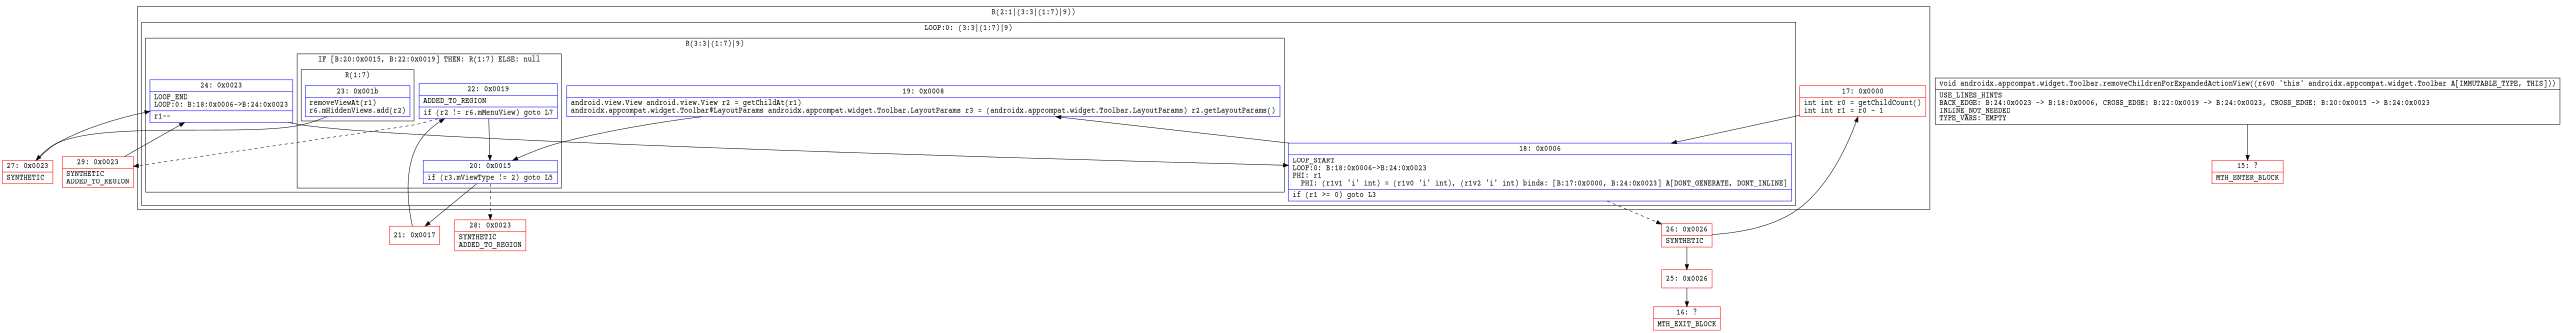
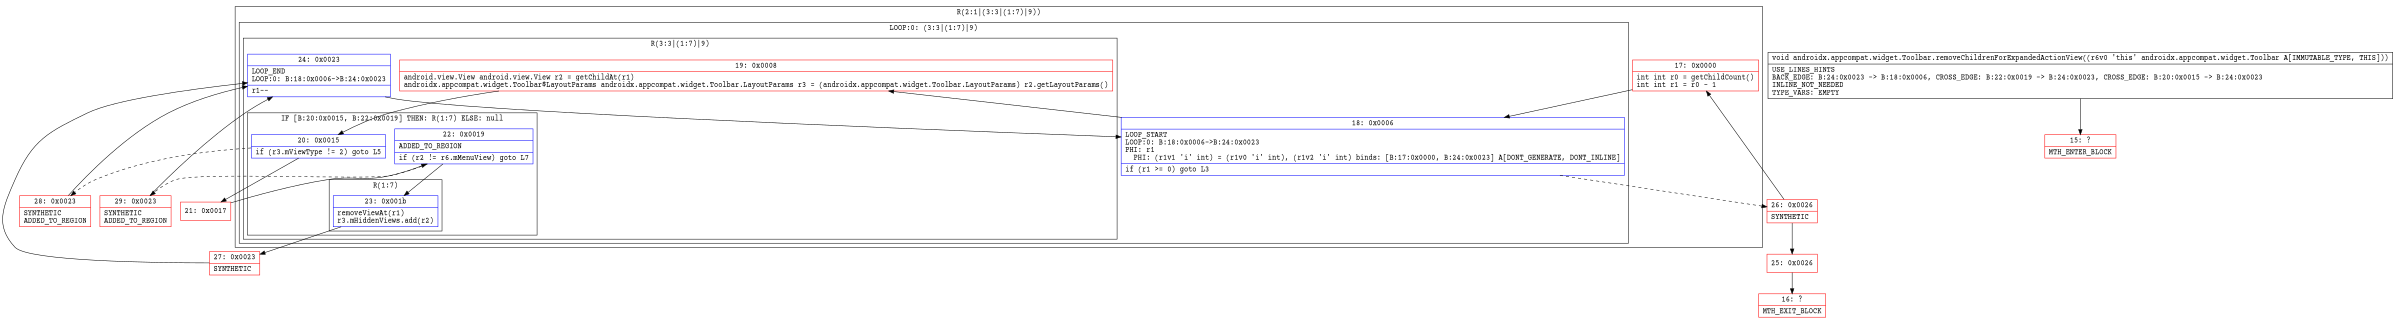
(923, 101) -> (756, 75)
(358, 111) -> (386, 221)
none -> (146, 126)
(489, 135) -> (428, 176)
